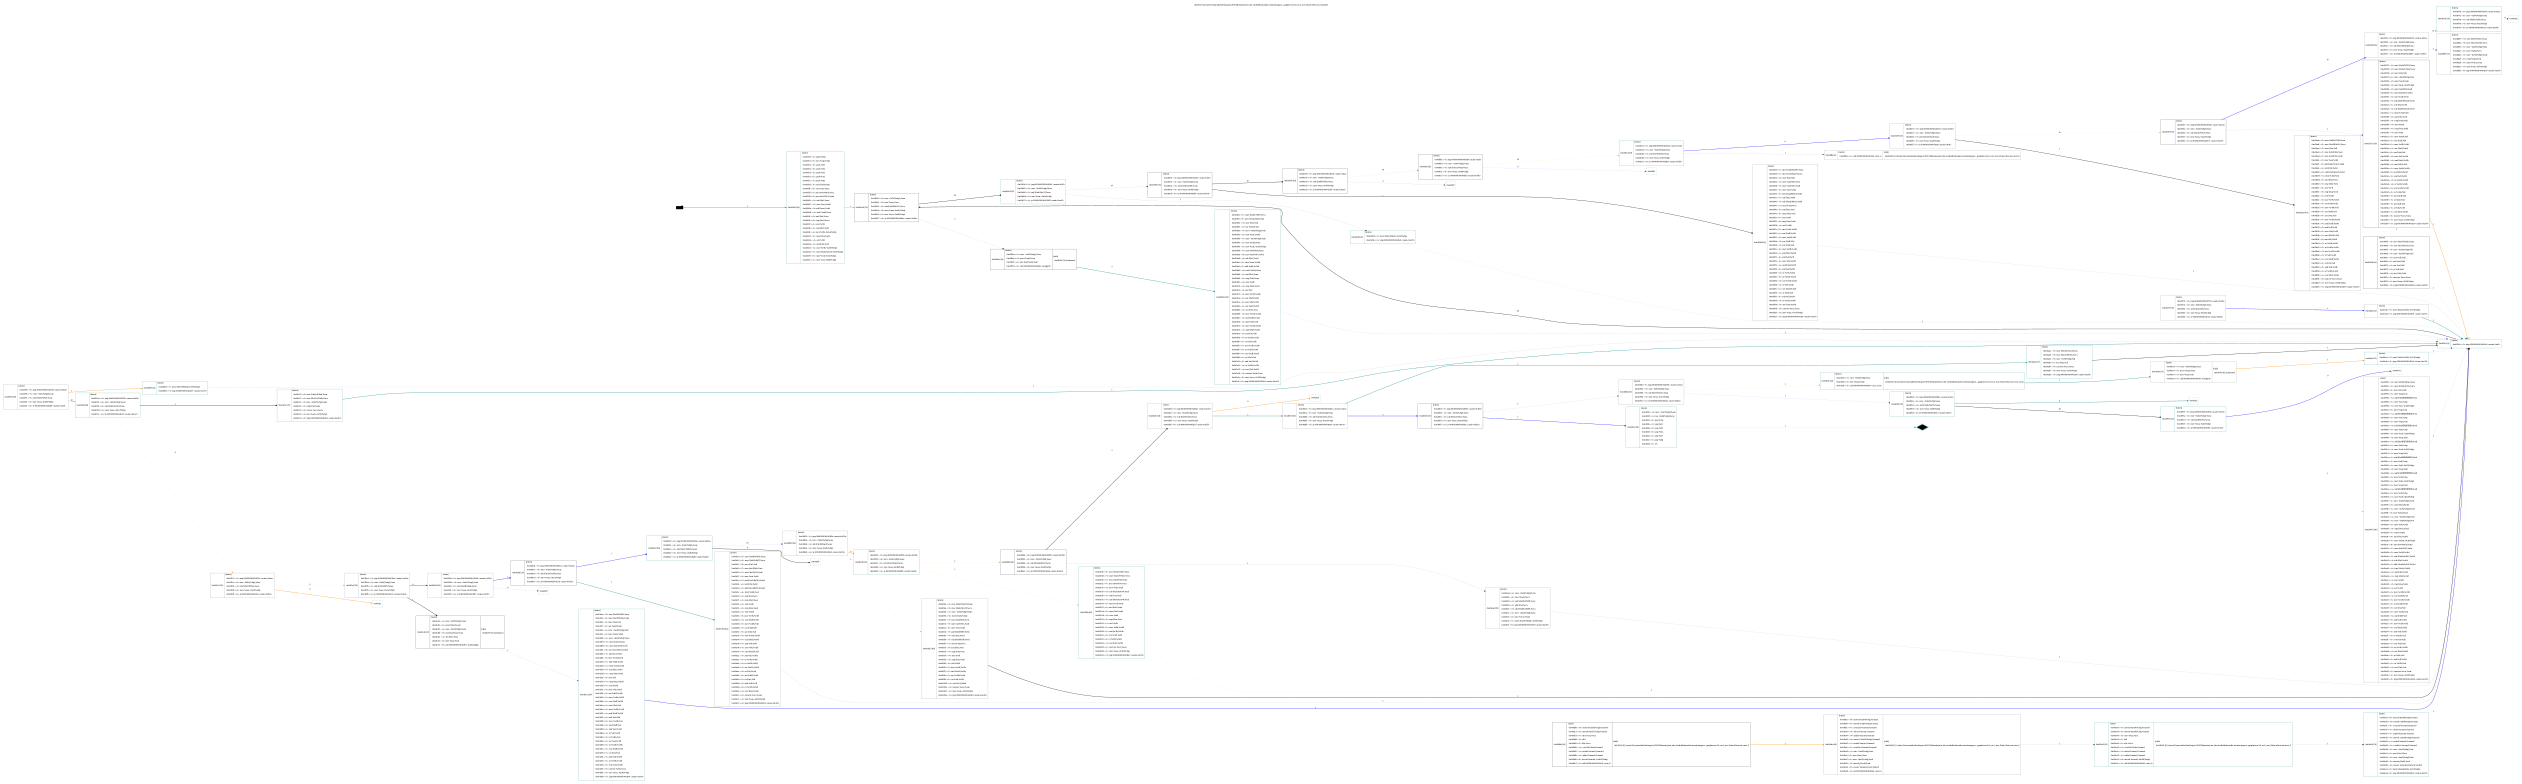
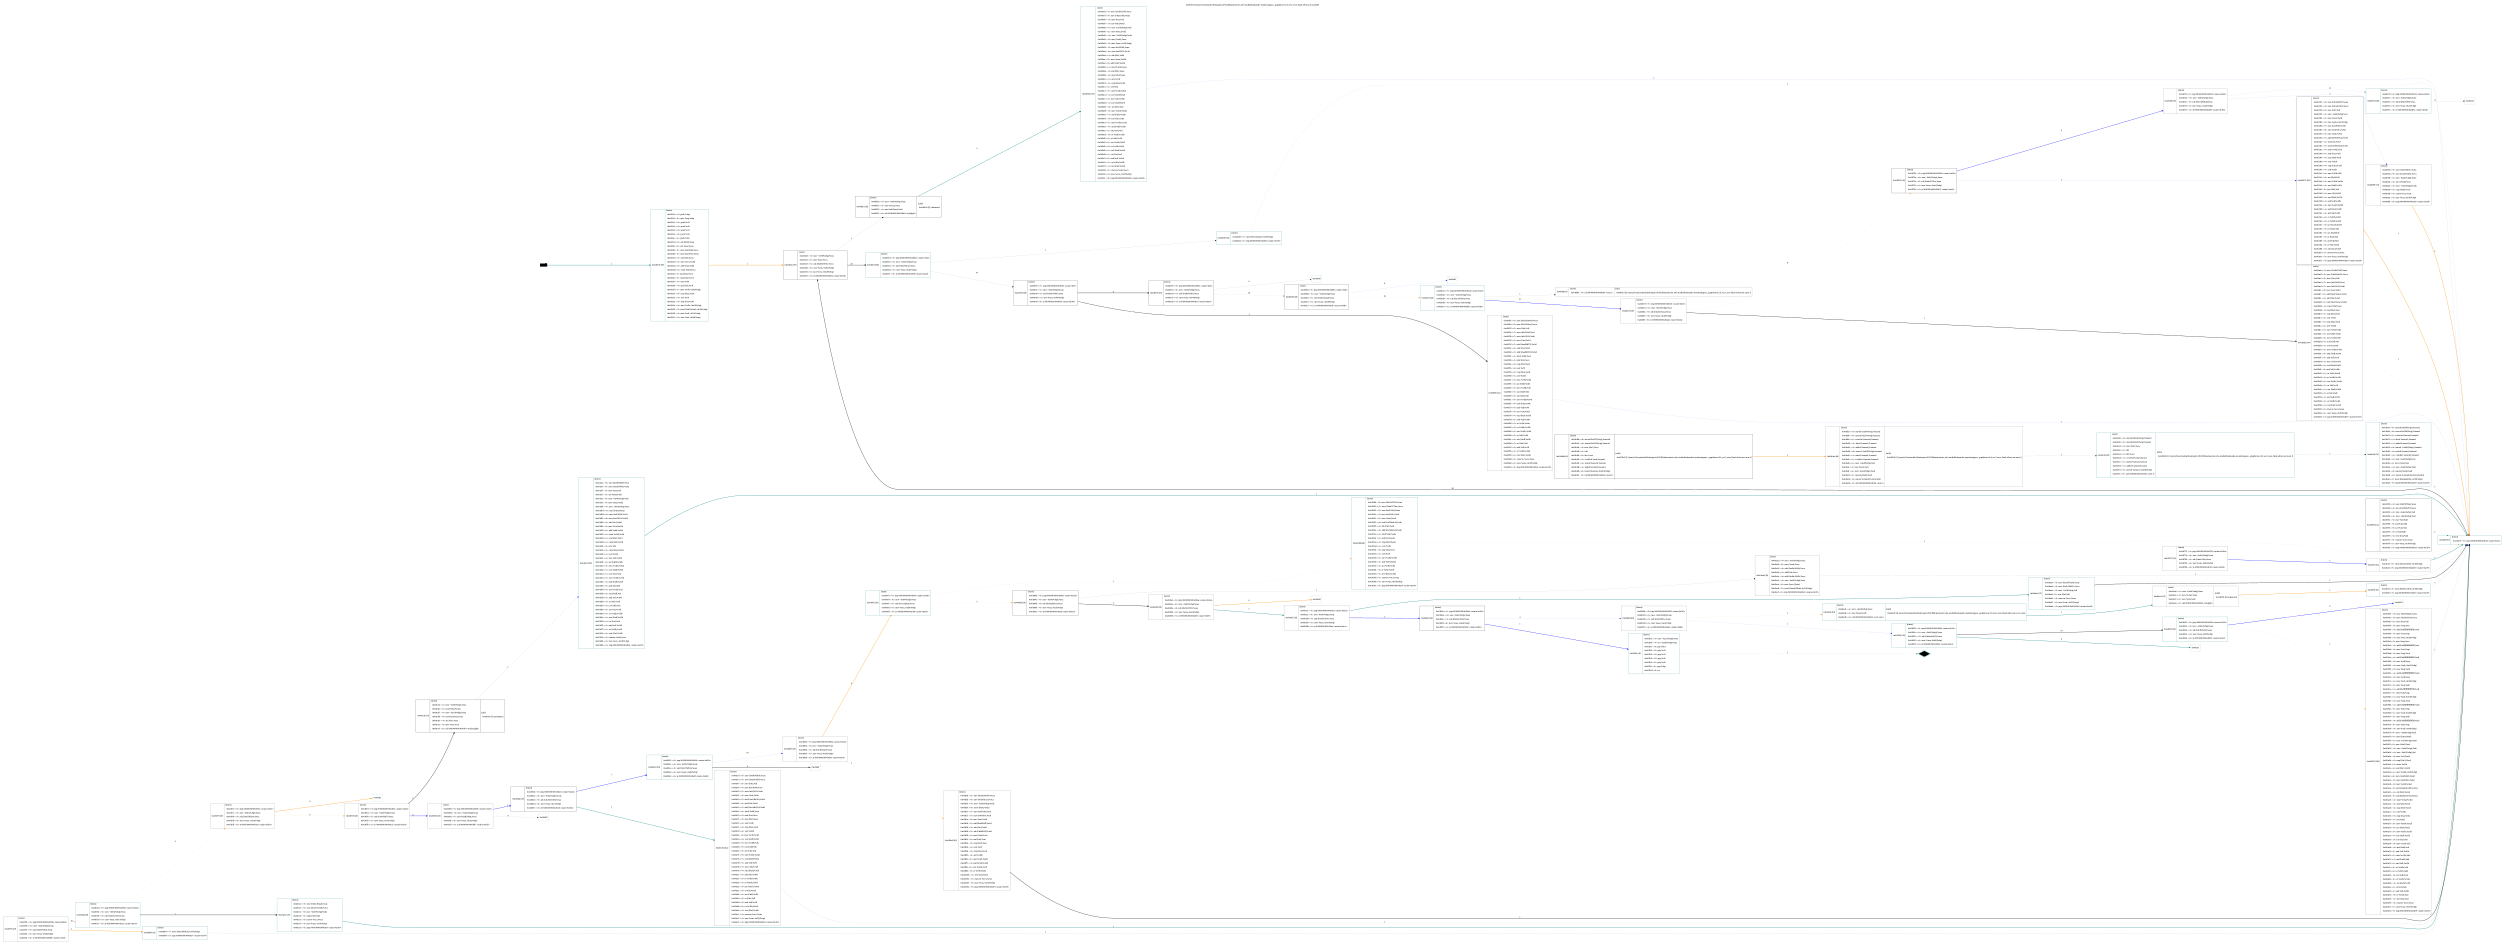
none -> (2460, 375)
(71, 401) -> (71, 922)
(1717, 709) -> (1560, 495)
